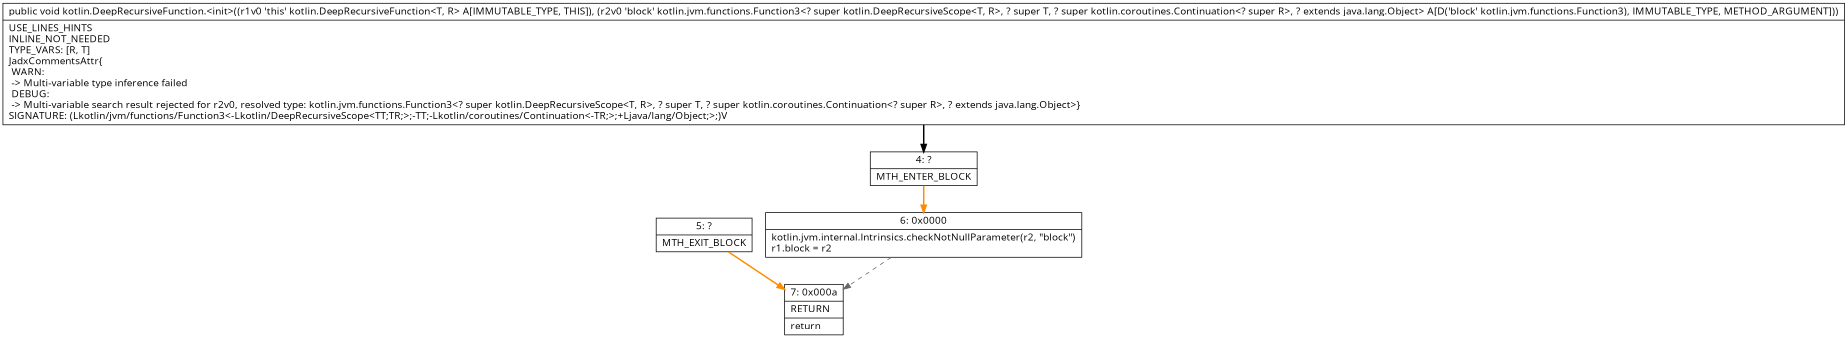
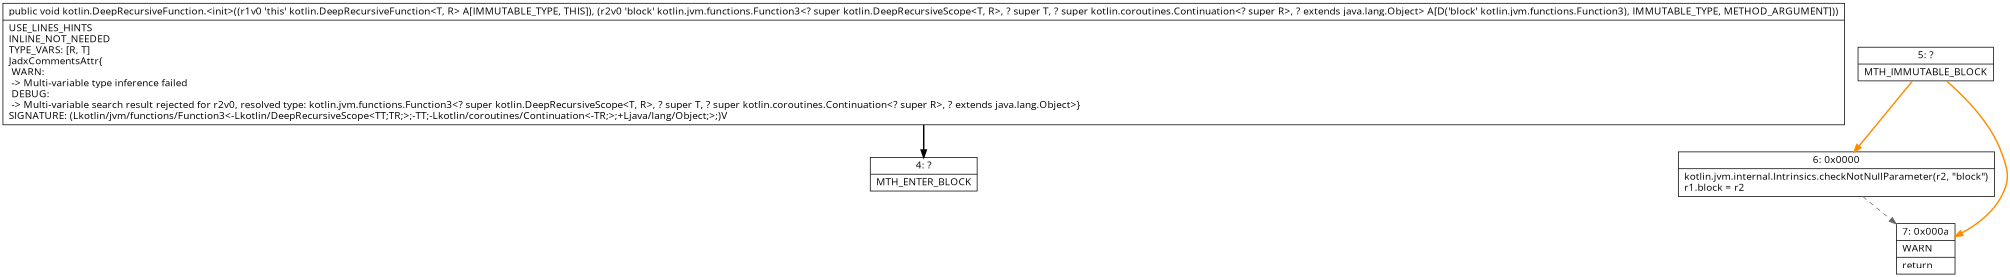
(924, 195) -> (1886, 114)
(704, 243) -> (1926, 72)
(811, 309) -> (1918, 248)
